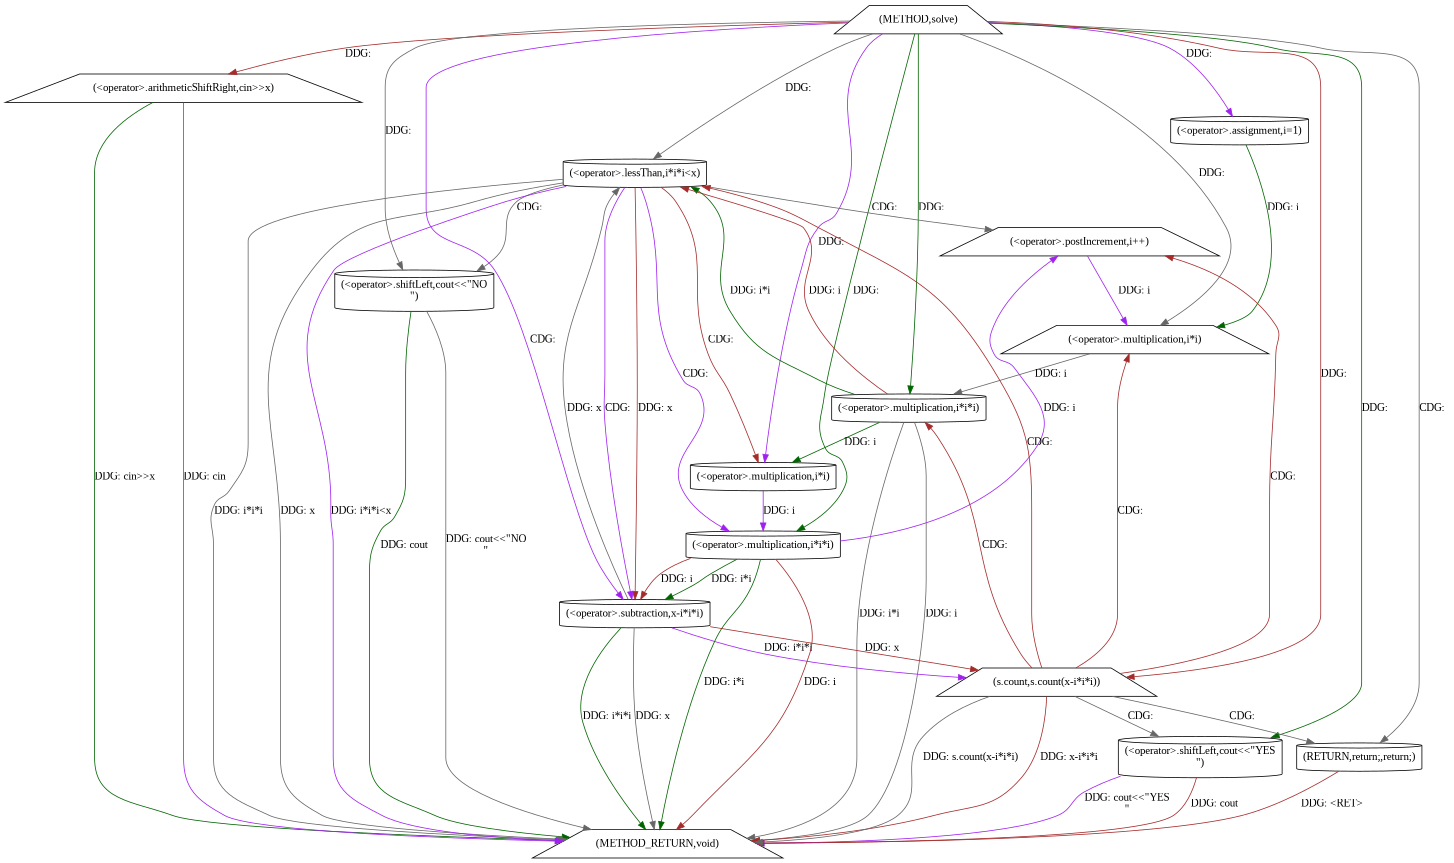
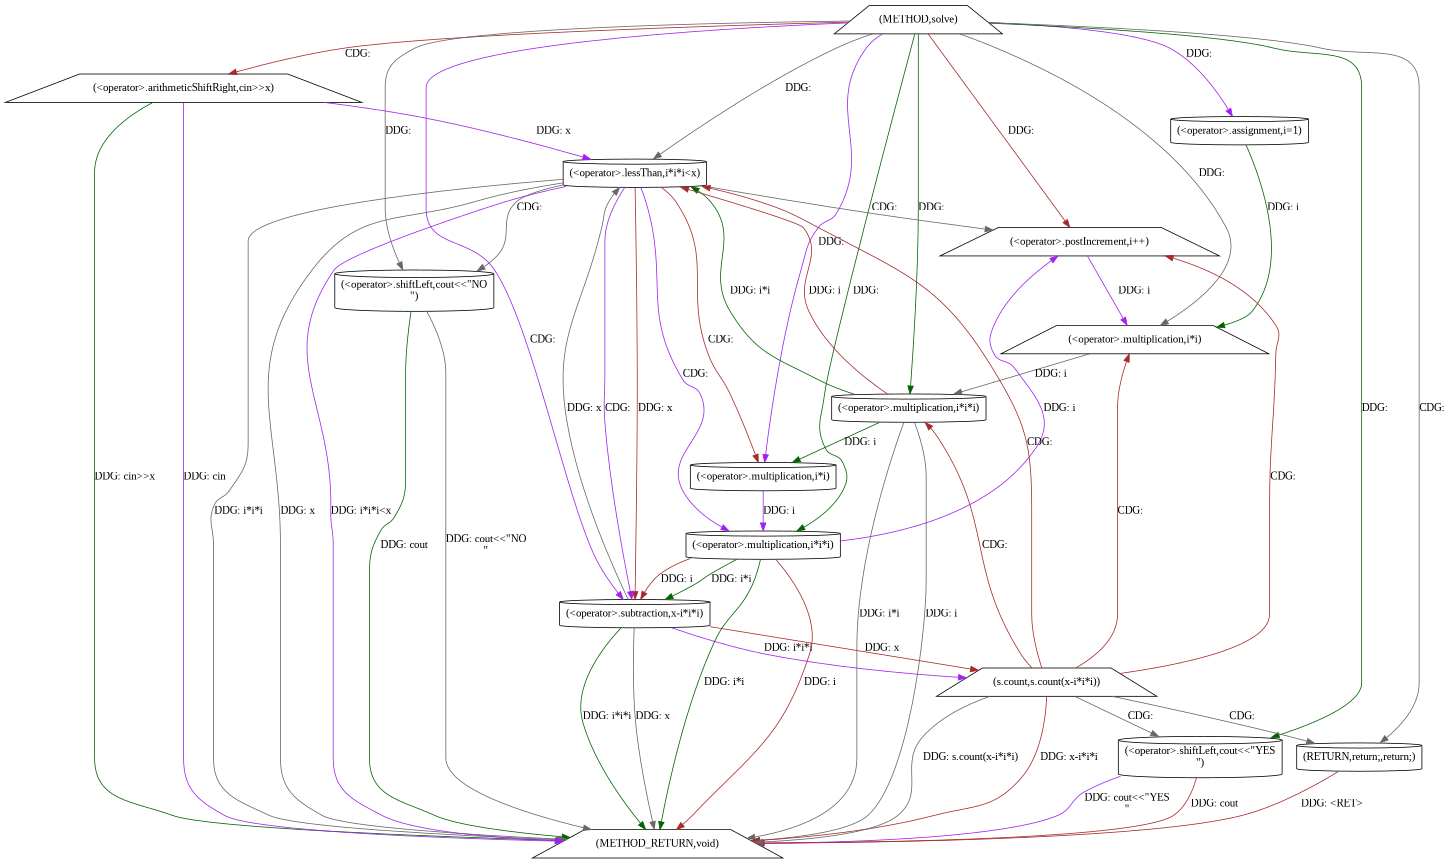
(360, 54) -> (360, 54)
none -> (455, 124)
(1321, 276) -> (997, 127)
